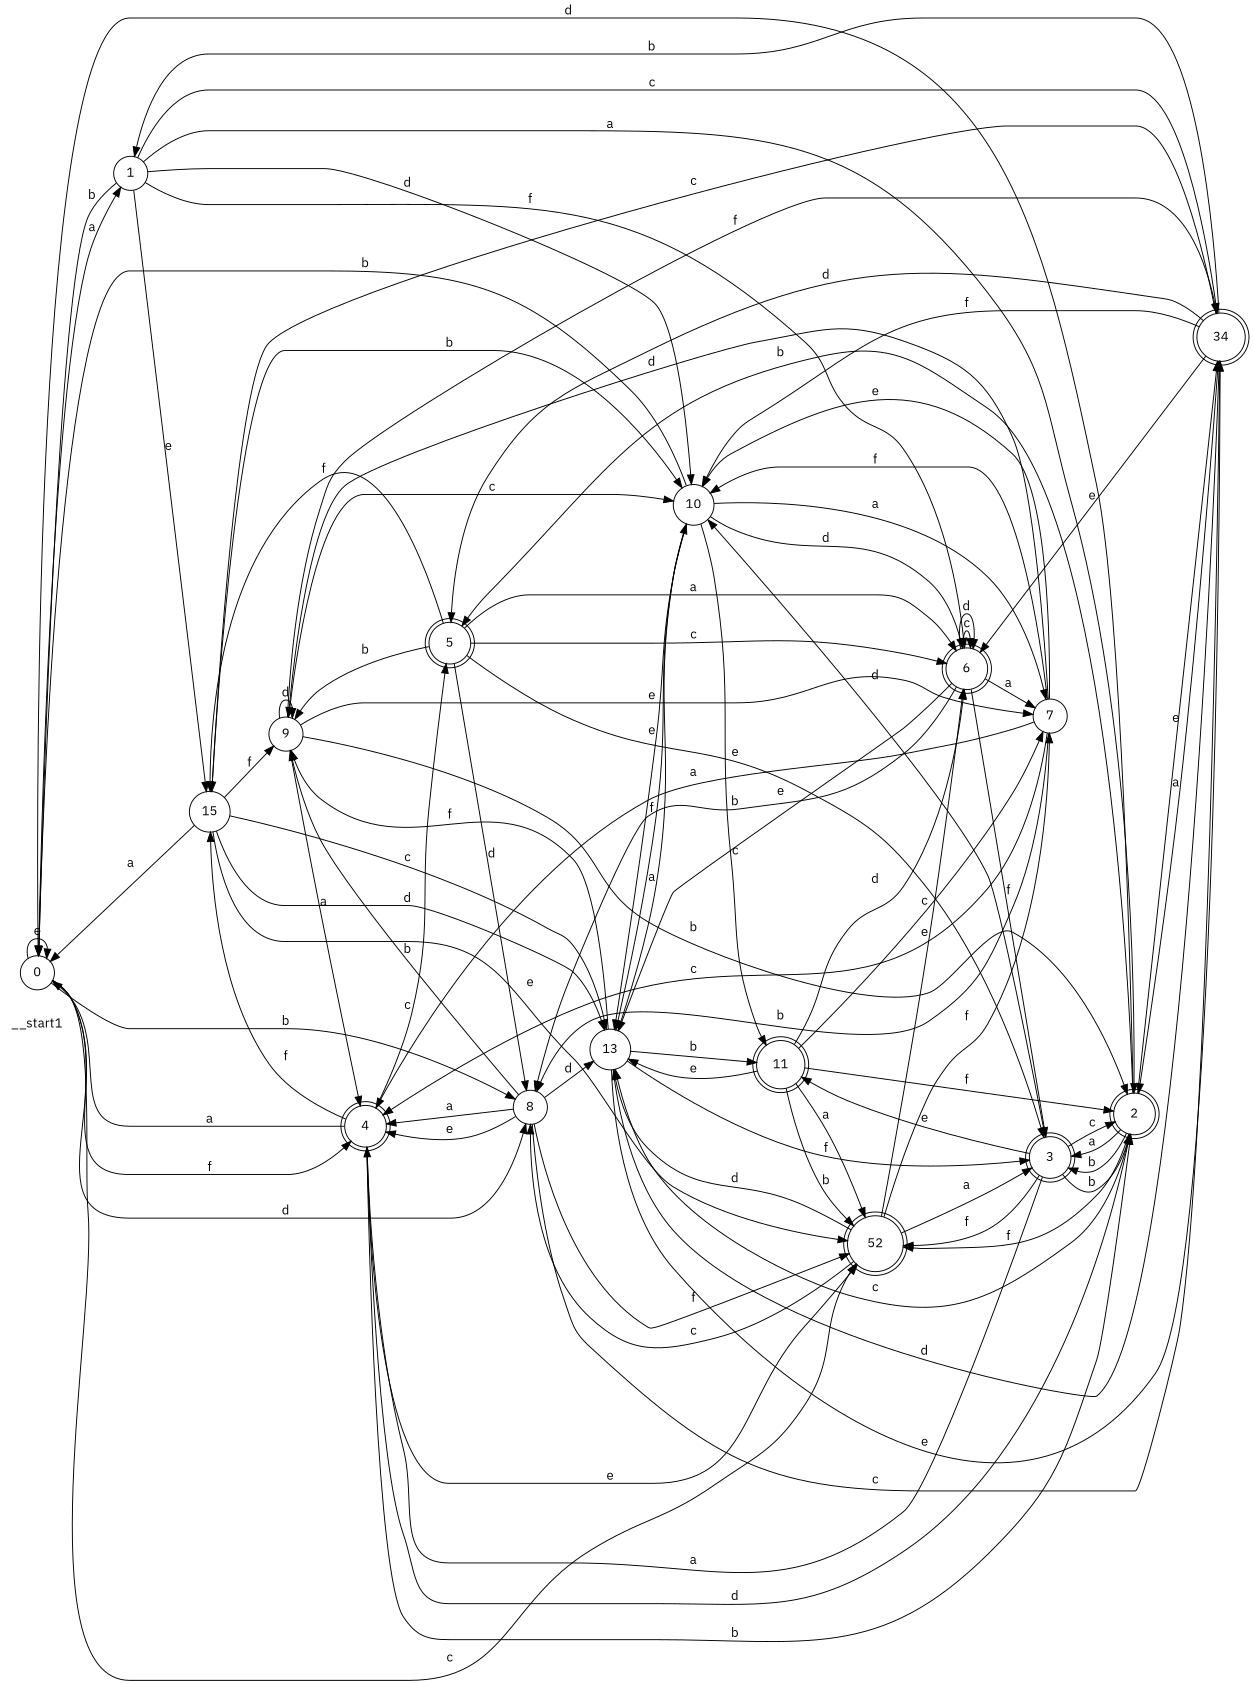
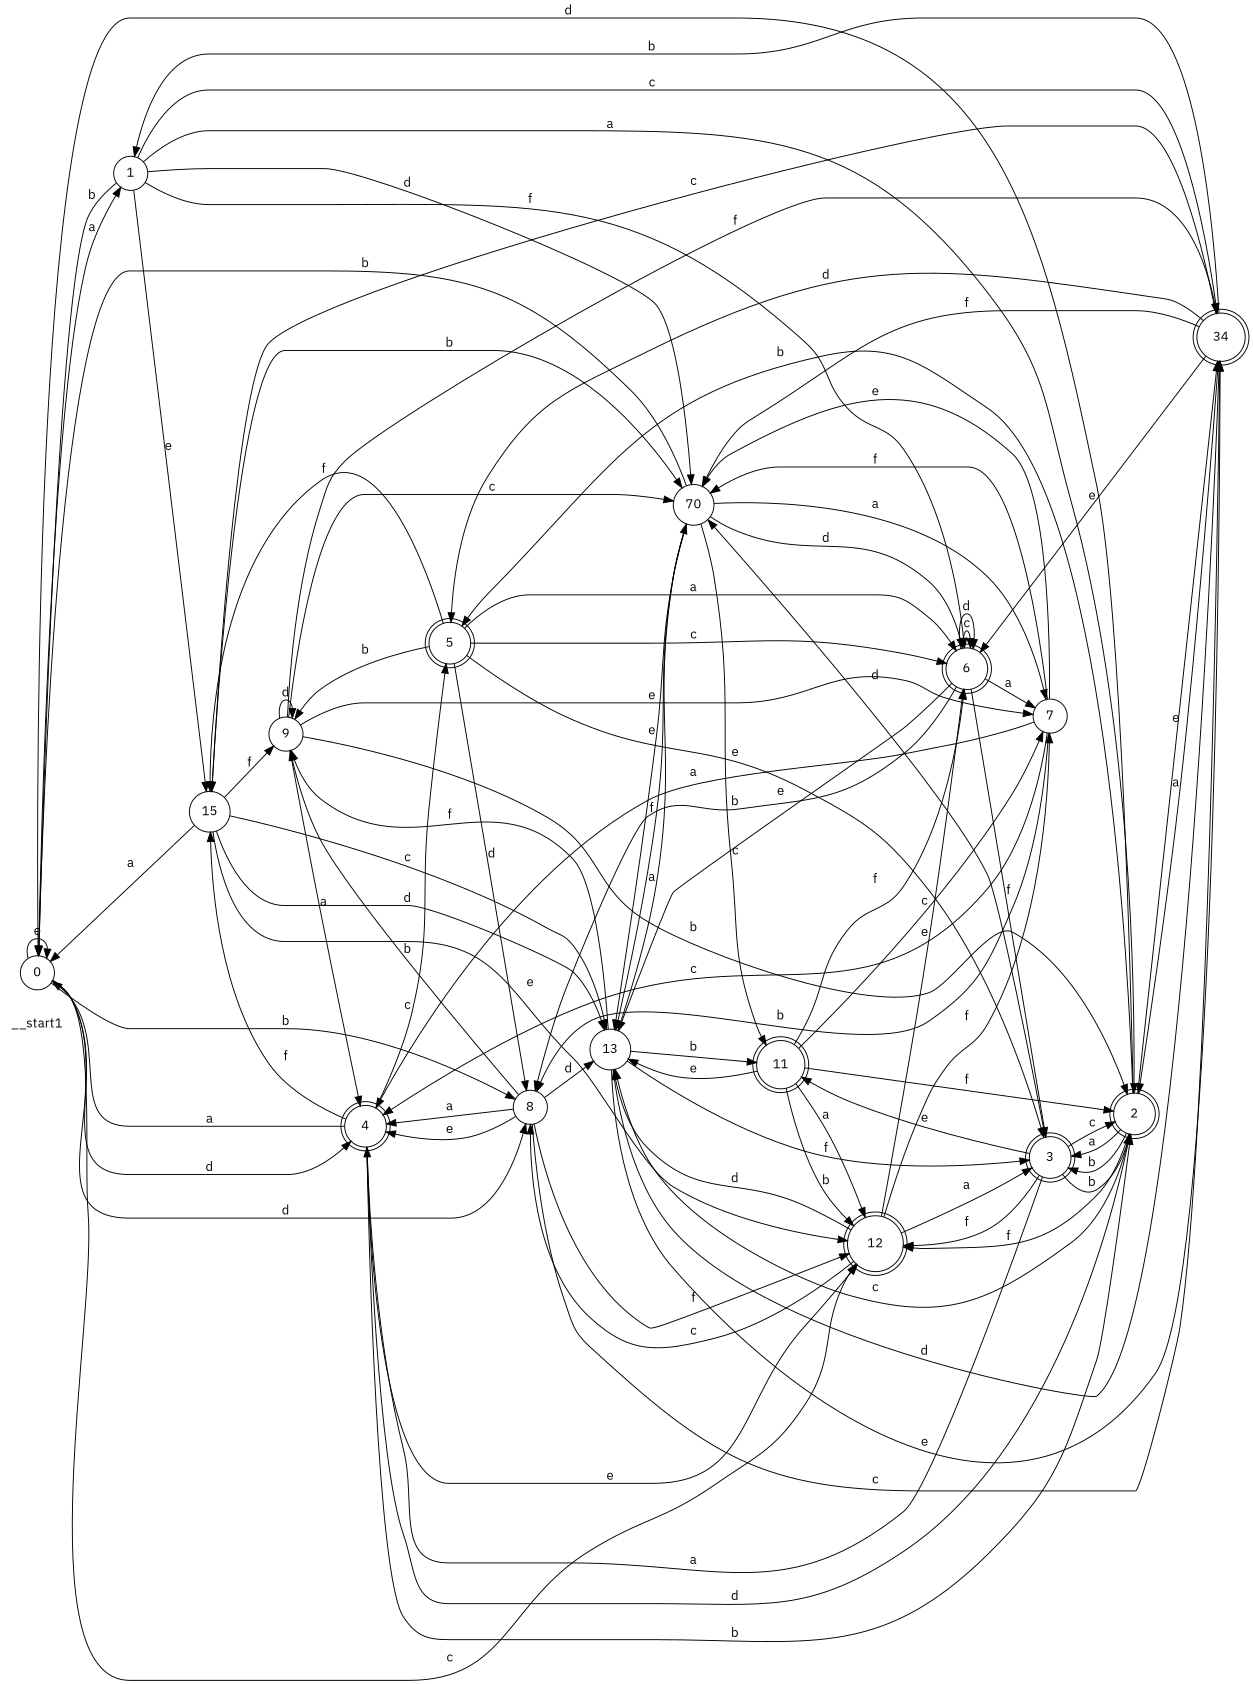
(707, 355) -> none
(694, 505) -> (694, 505)
(875, 879) -> (875, 879)
(210, 1167) -> (210, 1167)
(875, 1244) -> (875, 1244)
